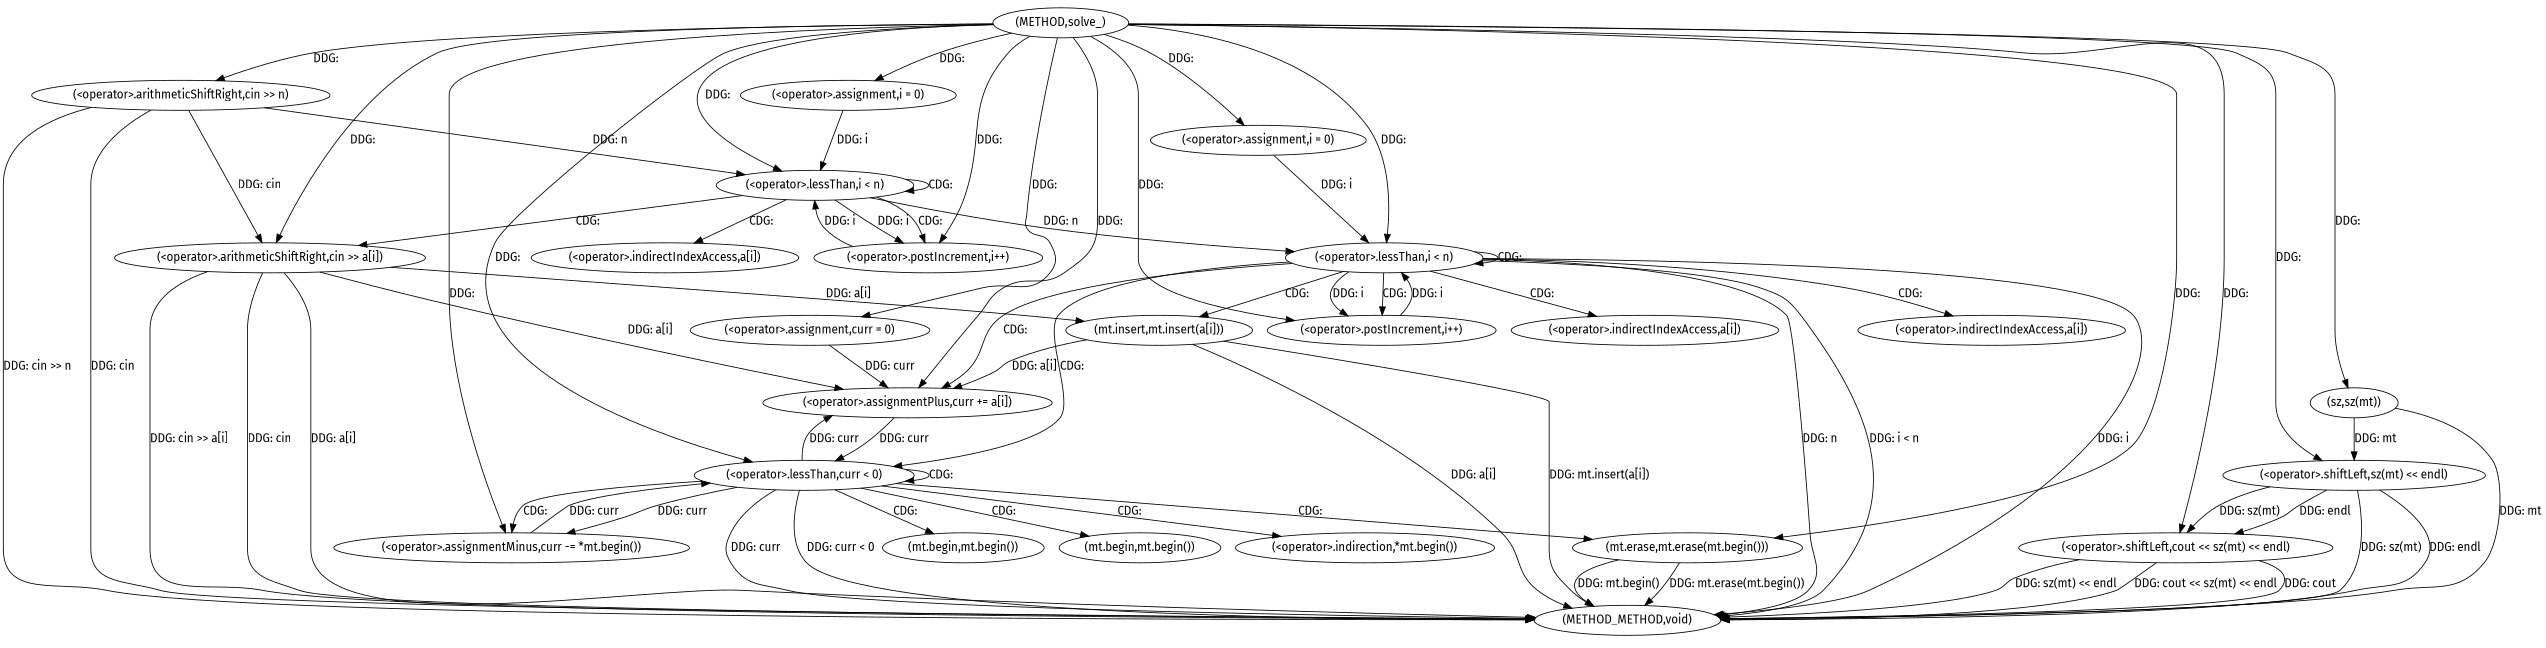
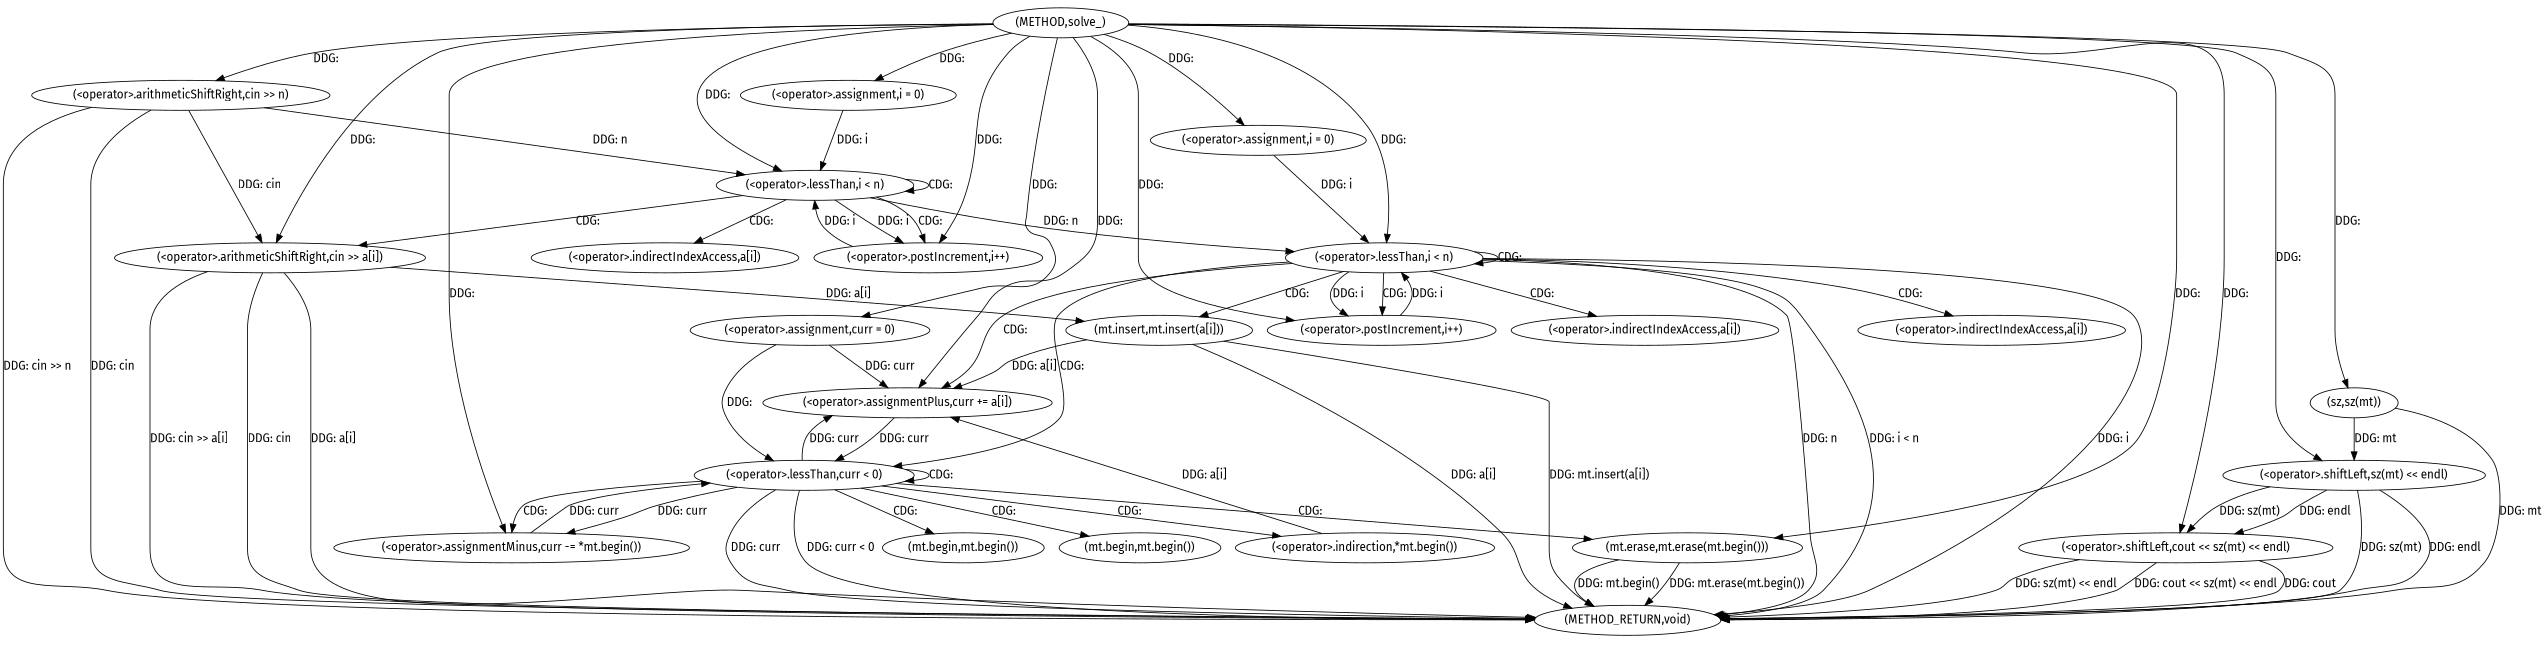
(566, 173) -> (723, 398)
(577, 334) -> (1141, 477)
(1628, 620) -> (1628, 620)
